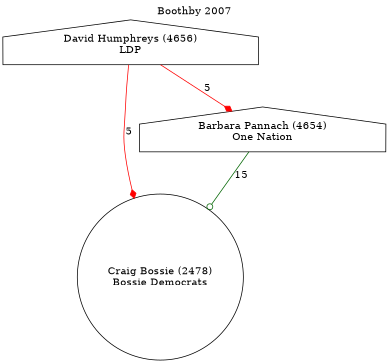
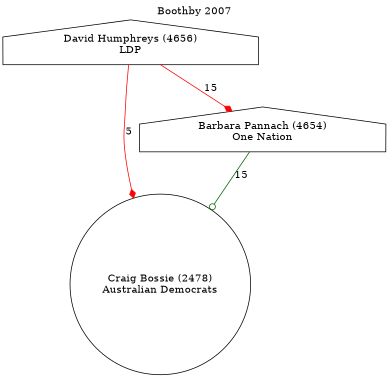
(208, 88) -> (211, 88)
(160, 277) -> (160, 284)
